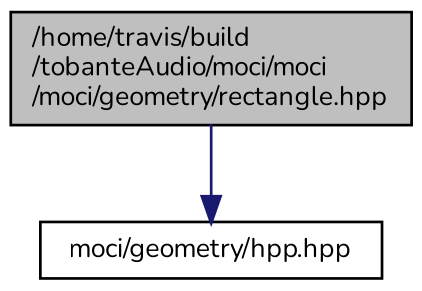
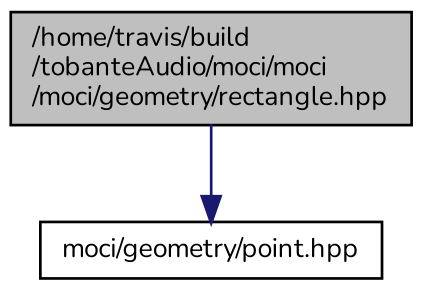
(211, 250) -> (211, 250)
